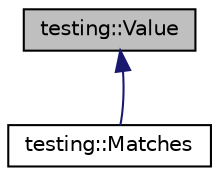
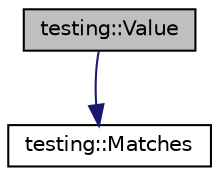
(123, 98) -> (96, 78)
